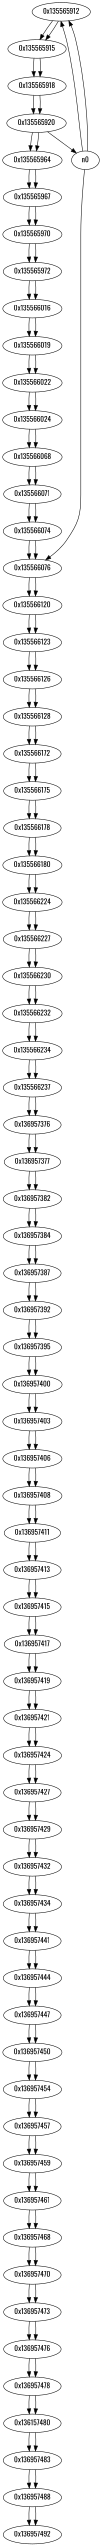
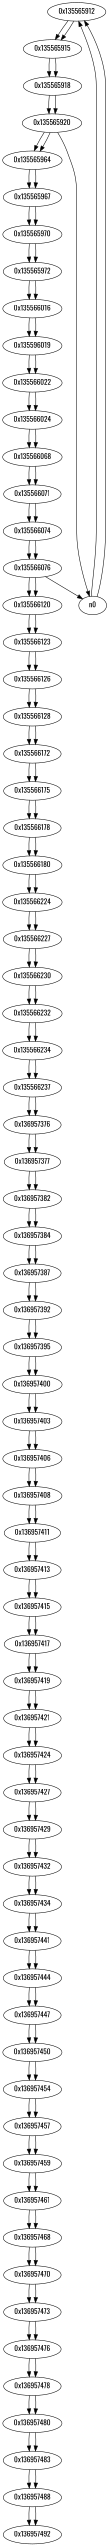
(32, 346) -> (32, 346)
(81, 368) -> (62, 586)
(32, 2423) -> (32, 2423)
